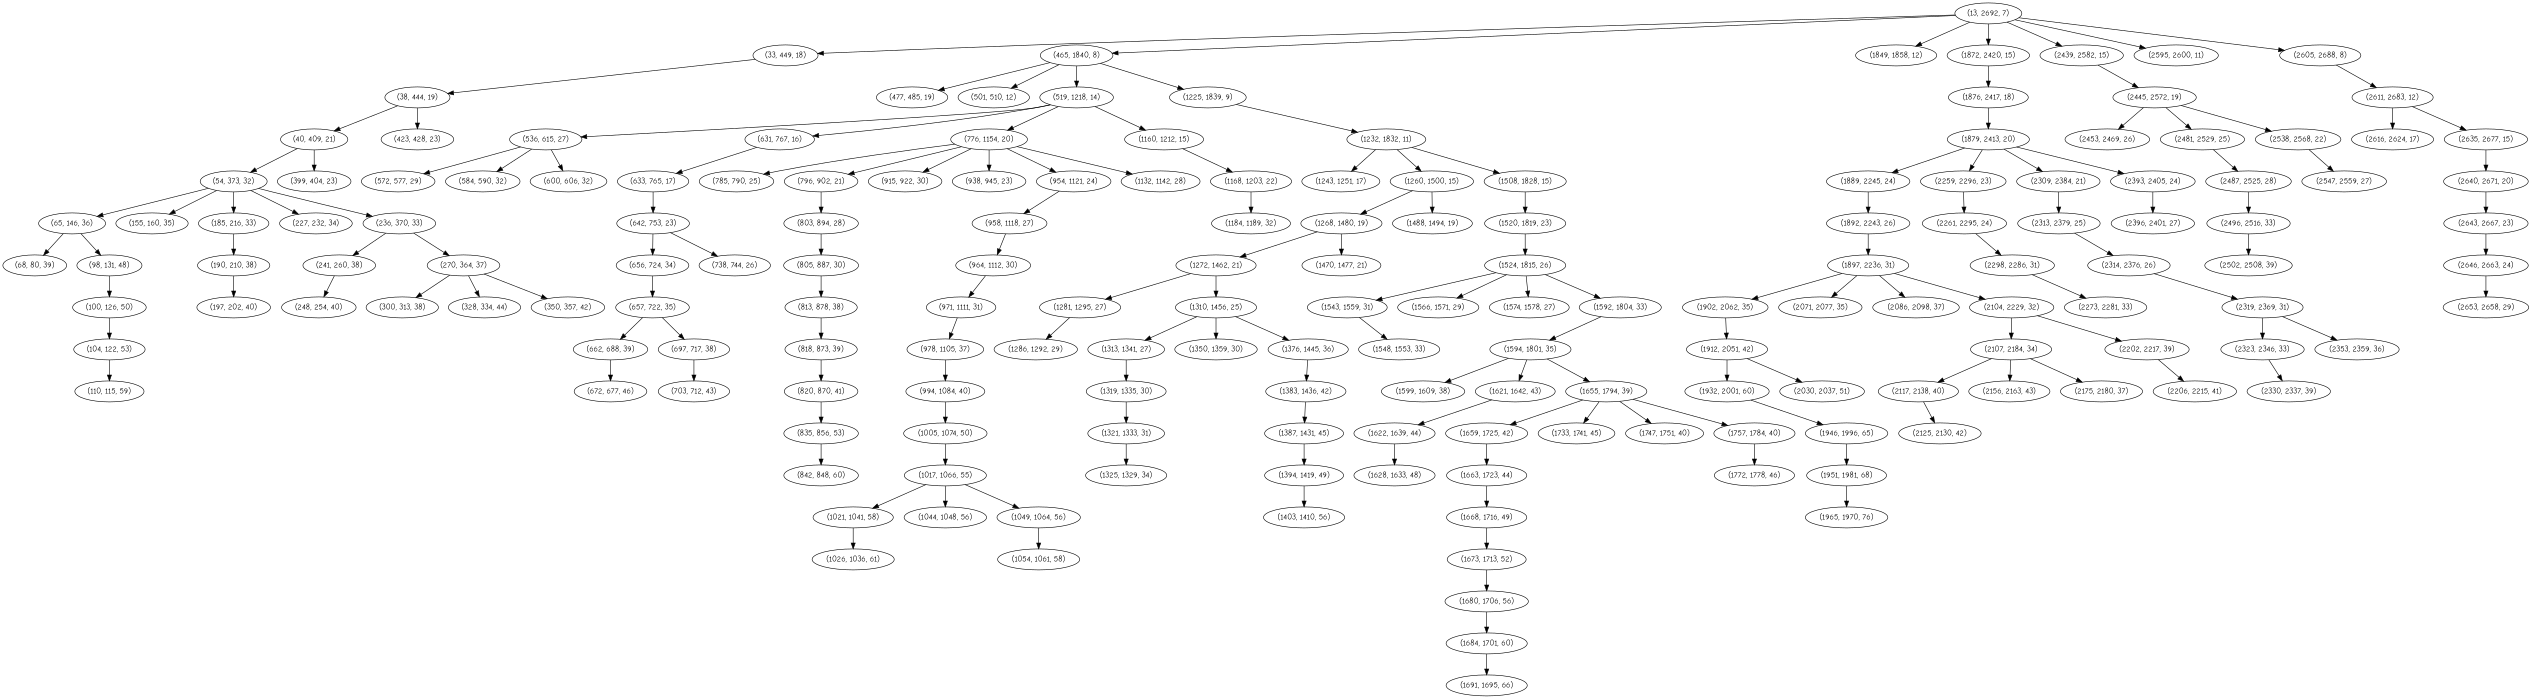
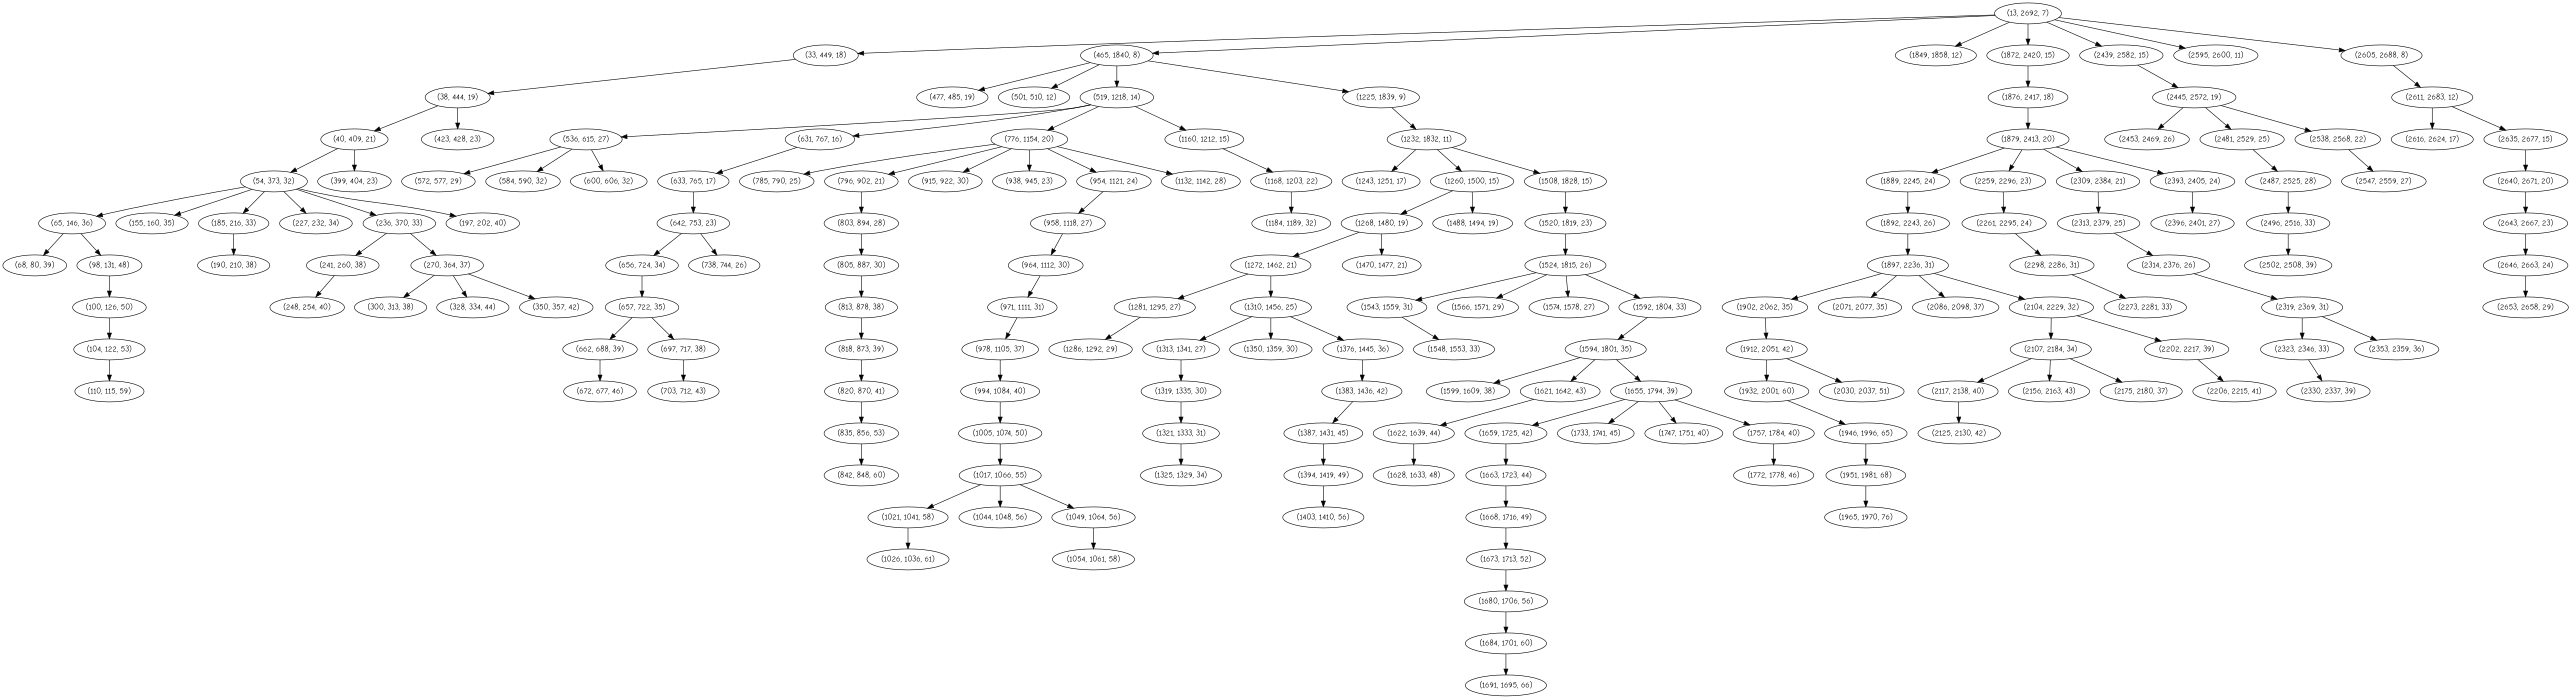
(234, 284) -> (374, 202)
